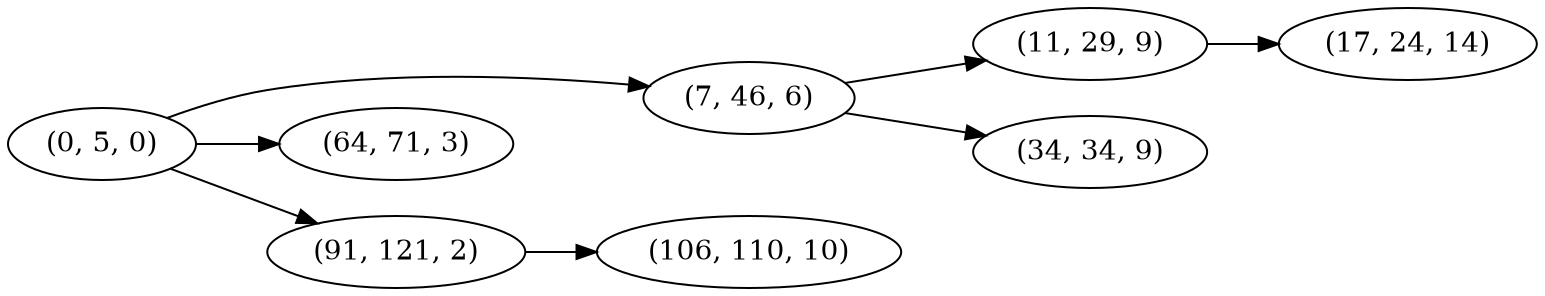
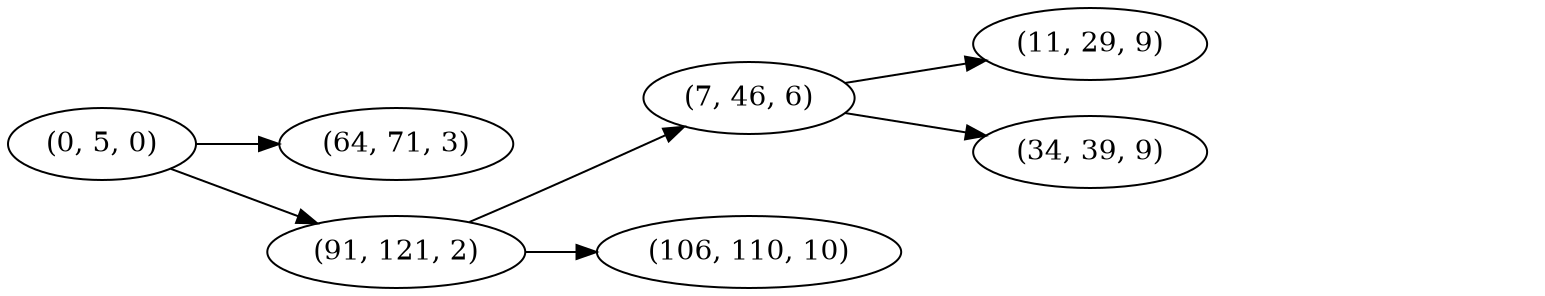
(1408, 44) -> none
(396, 78) -> (568, 179)
(1090, 152) -> (1090, 152)
